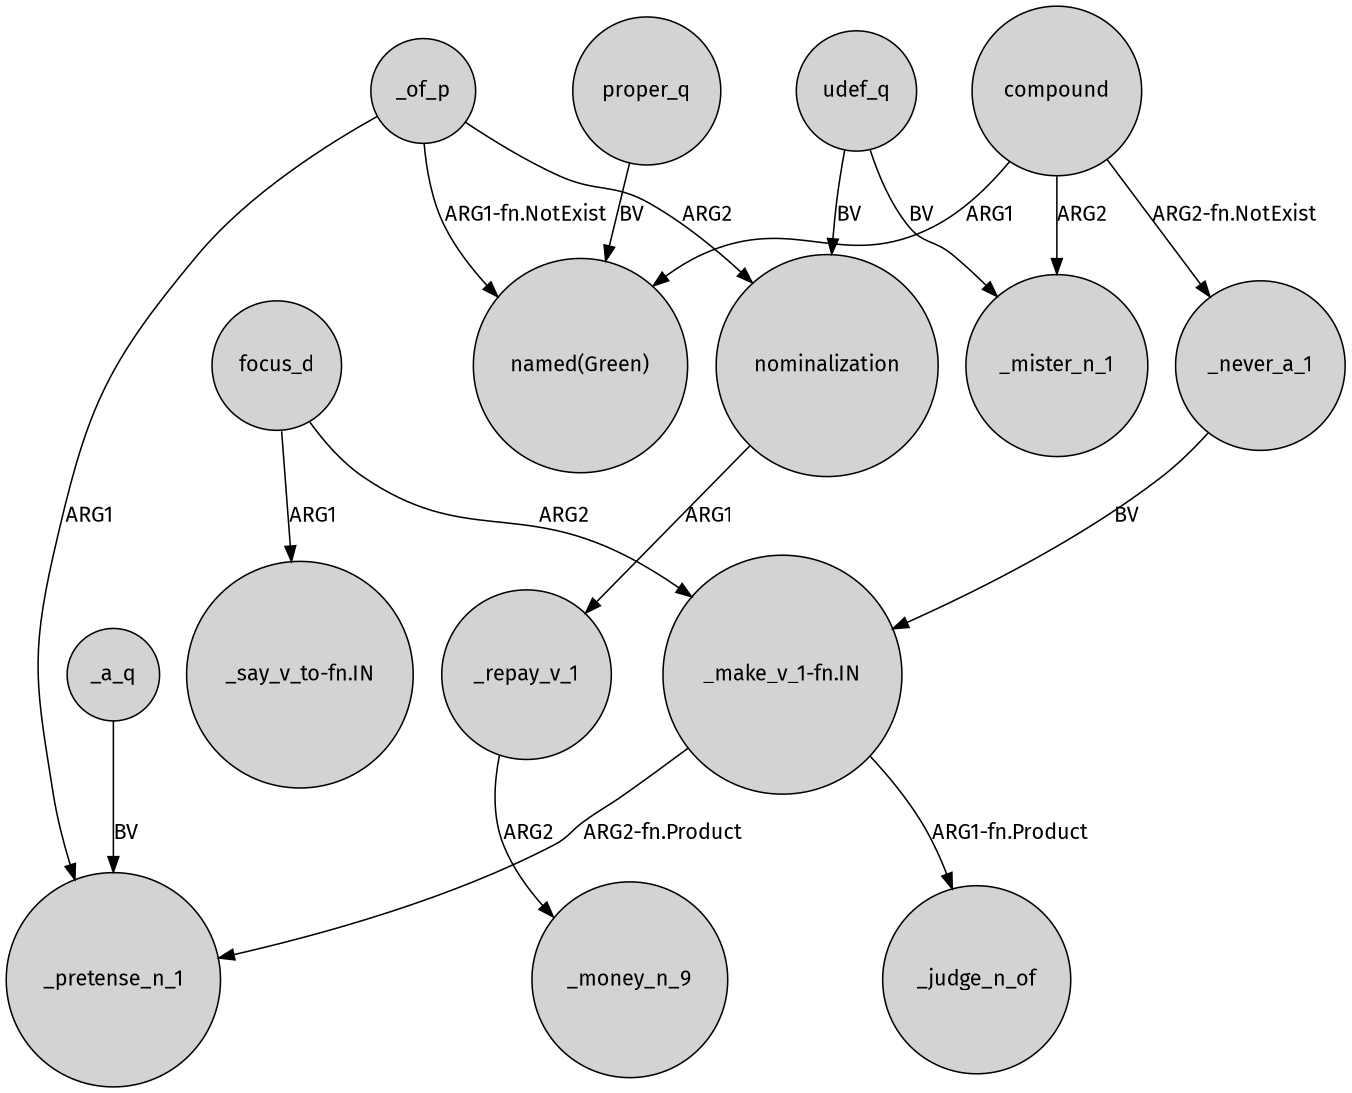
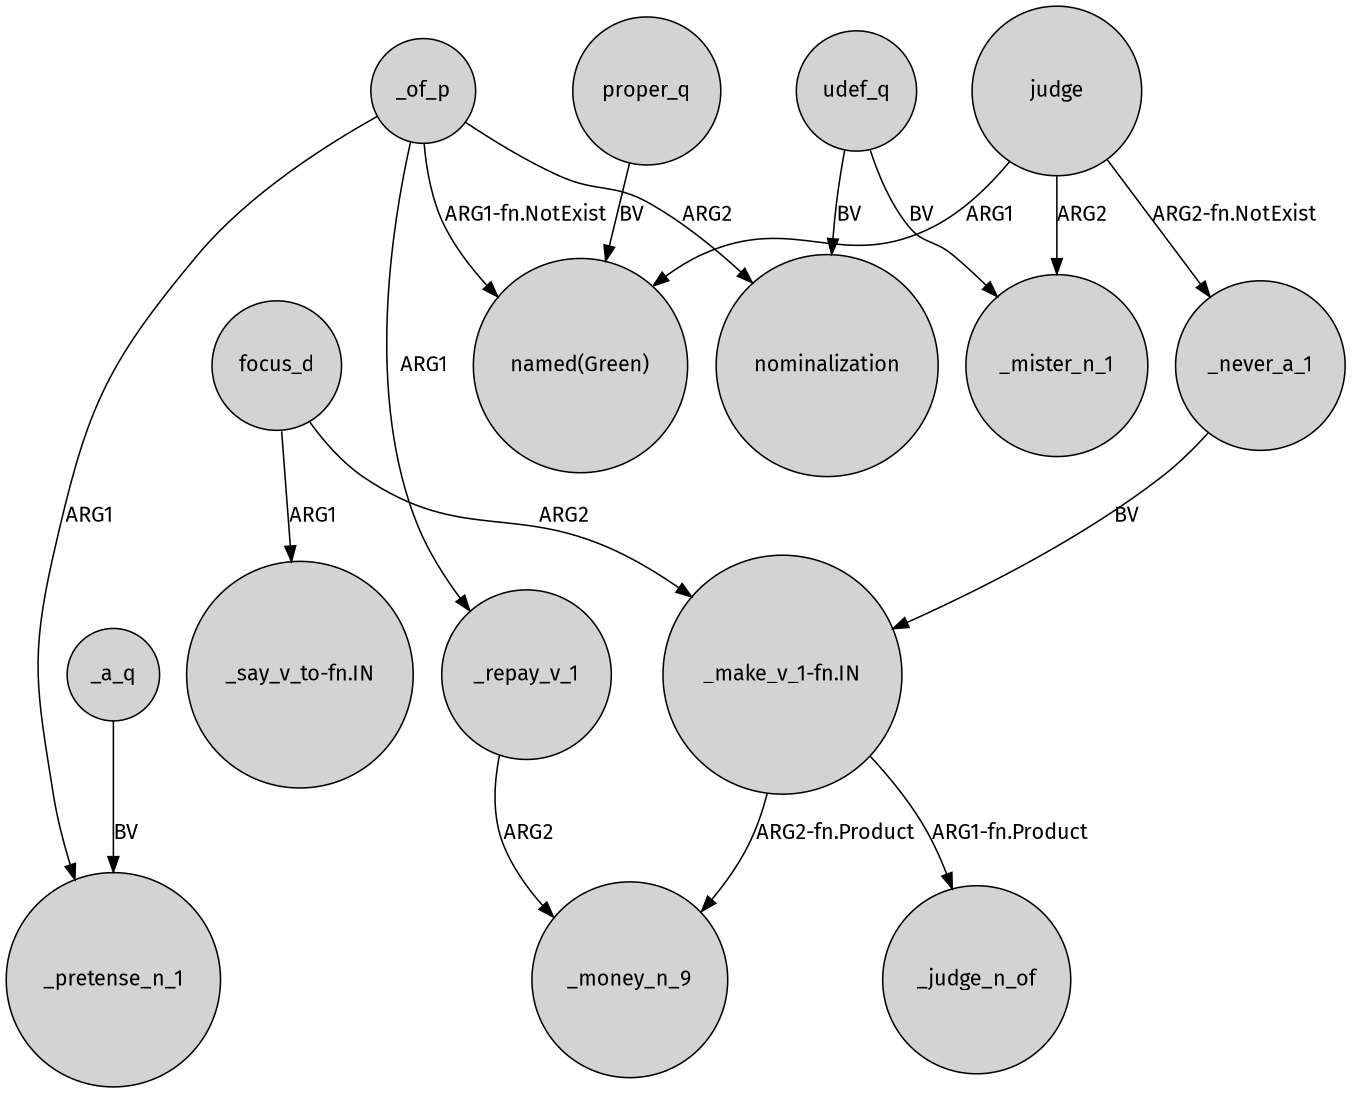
(1057, 91) -> (1057, 91)
(673, 524) -> (388, 377)
(475, 881) -> (746, 850)
